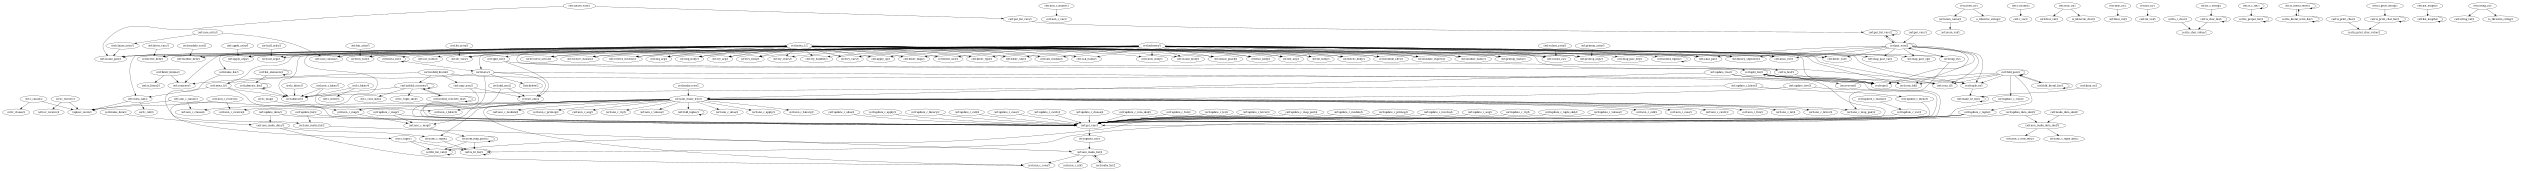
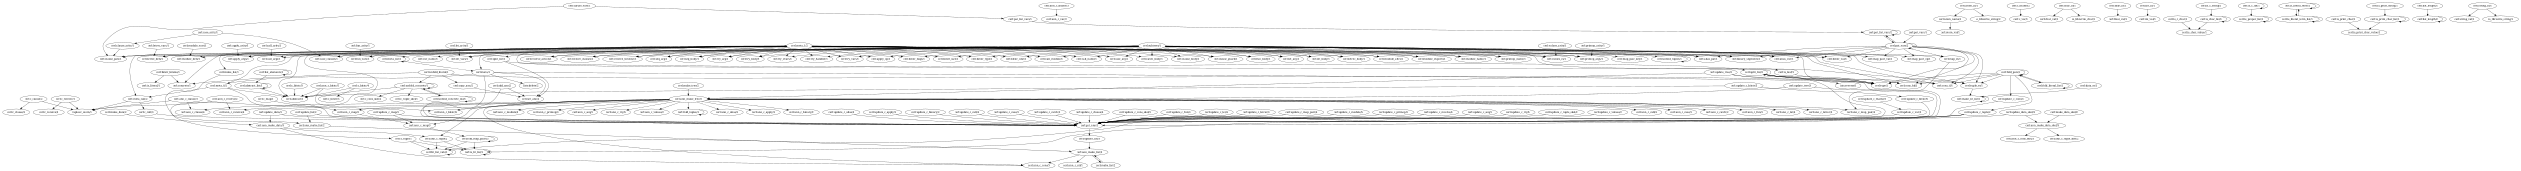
none -> (1119, 59)
(49, 112) -> (49, 112)
(699, 122) -> (615, 122)
none -> (436, 144)
